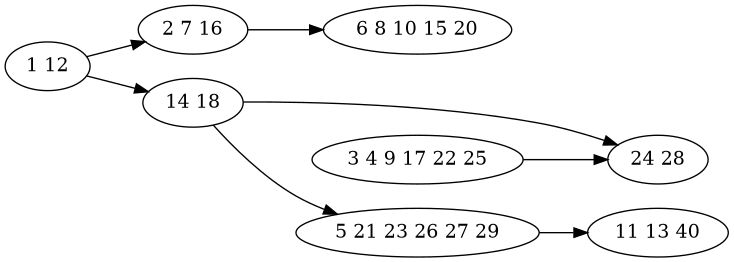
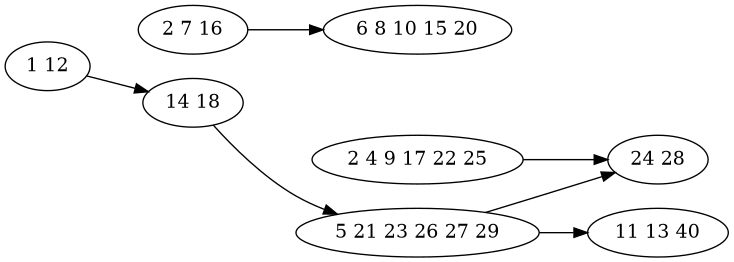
(109, 51) -> none
(425, 109) -> (544, 195)
(418, 160) -> (418, 160)
